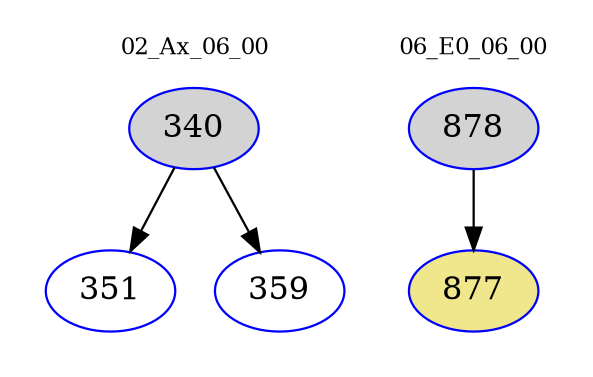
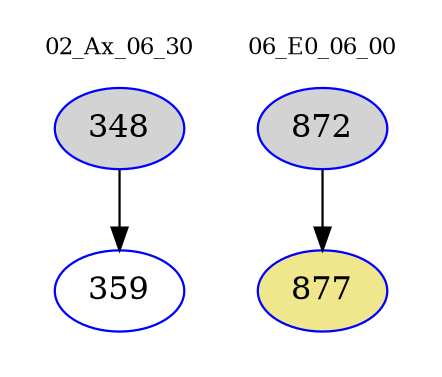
(195, 48) -> (120, 48)
(194, 129) -> (120, 129)
(474, 129) -> (323, 129)
(111, 291) -> none
